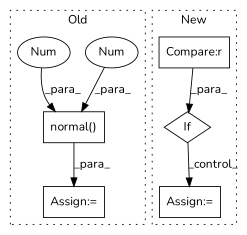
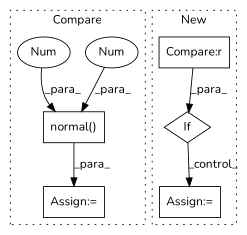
(78, 20) -> (78, 20)
